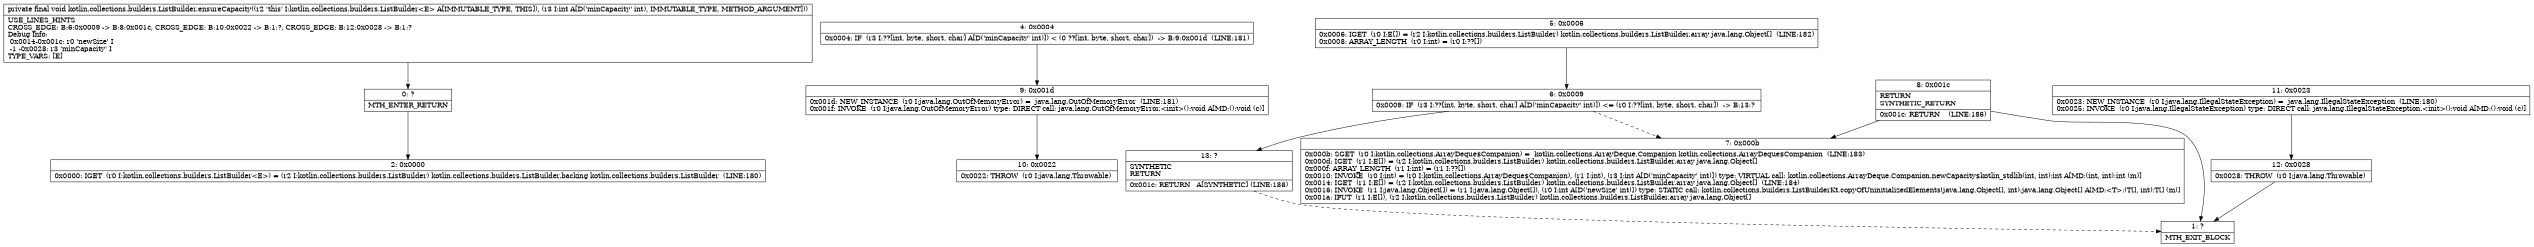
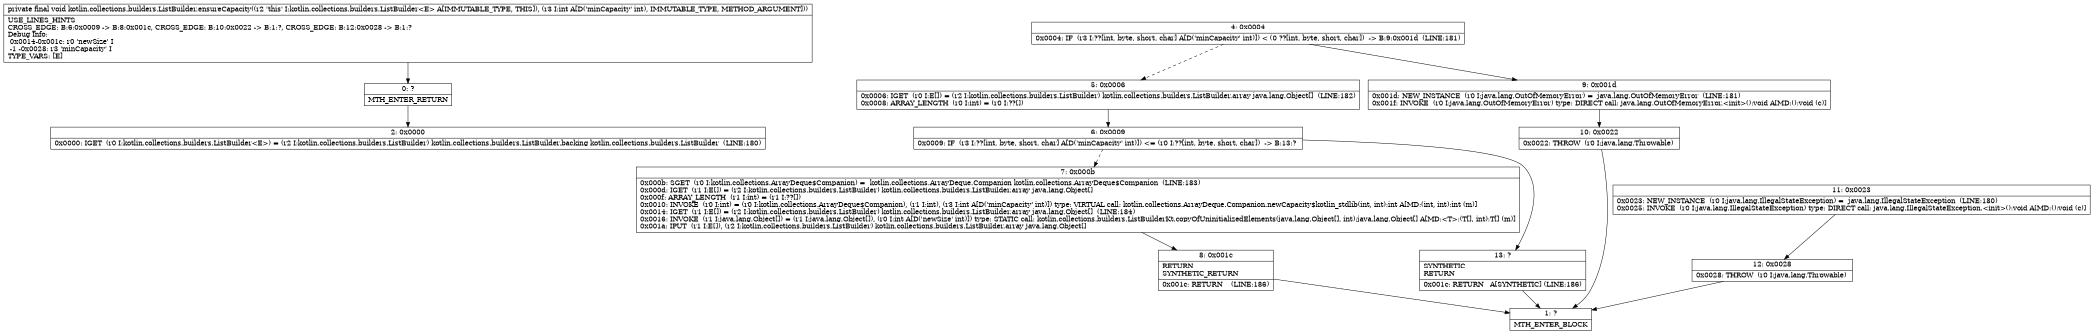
none -> (1184, 61)
(1857, 128) -> (1157, 240)
(1704, 223) -> (1530, 298)
none -> (1607, 231)
(2198, 238) -> (1551, 325)
